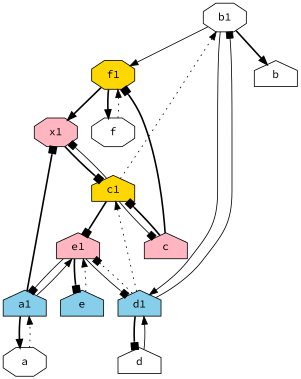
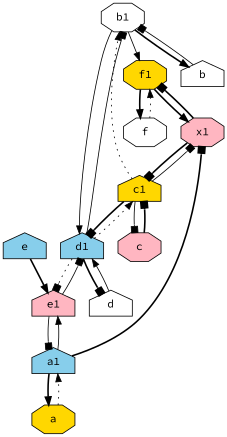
none -> (170, 48)
(155, 162) -> (180, 104)
(98, 215) -> (109, 215)
(166, 247) -> (140, 247)
(75, 272) -> none
(86, 279) -> (37, 272)
(25, 362) -> (53, 419)
